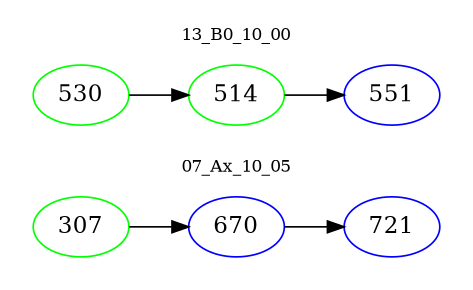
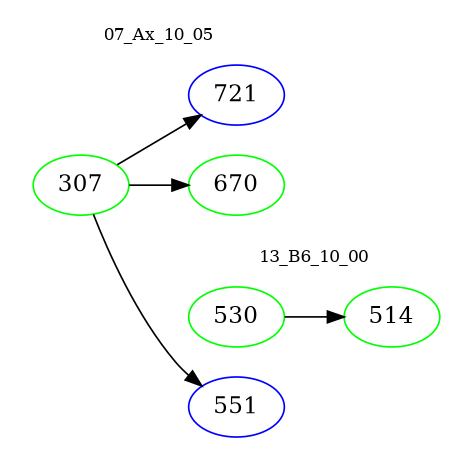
(237, 36) -> (314, 258)
(306, 95) -> (133, 300)
(237, 227) -> (237, 185)
(306, 227) -> (152, 144)
